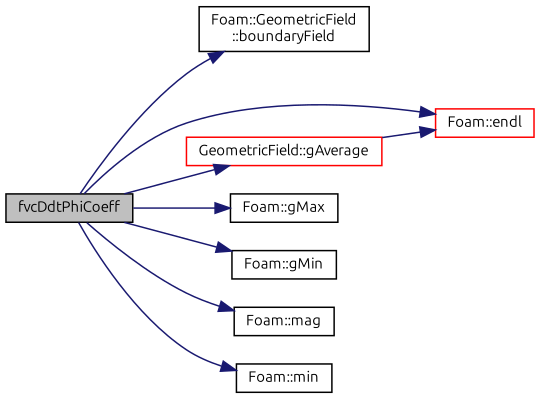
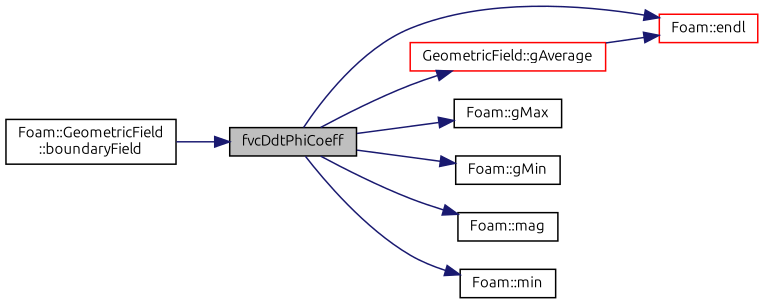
(138, 119) -> (195, 142)
